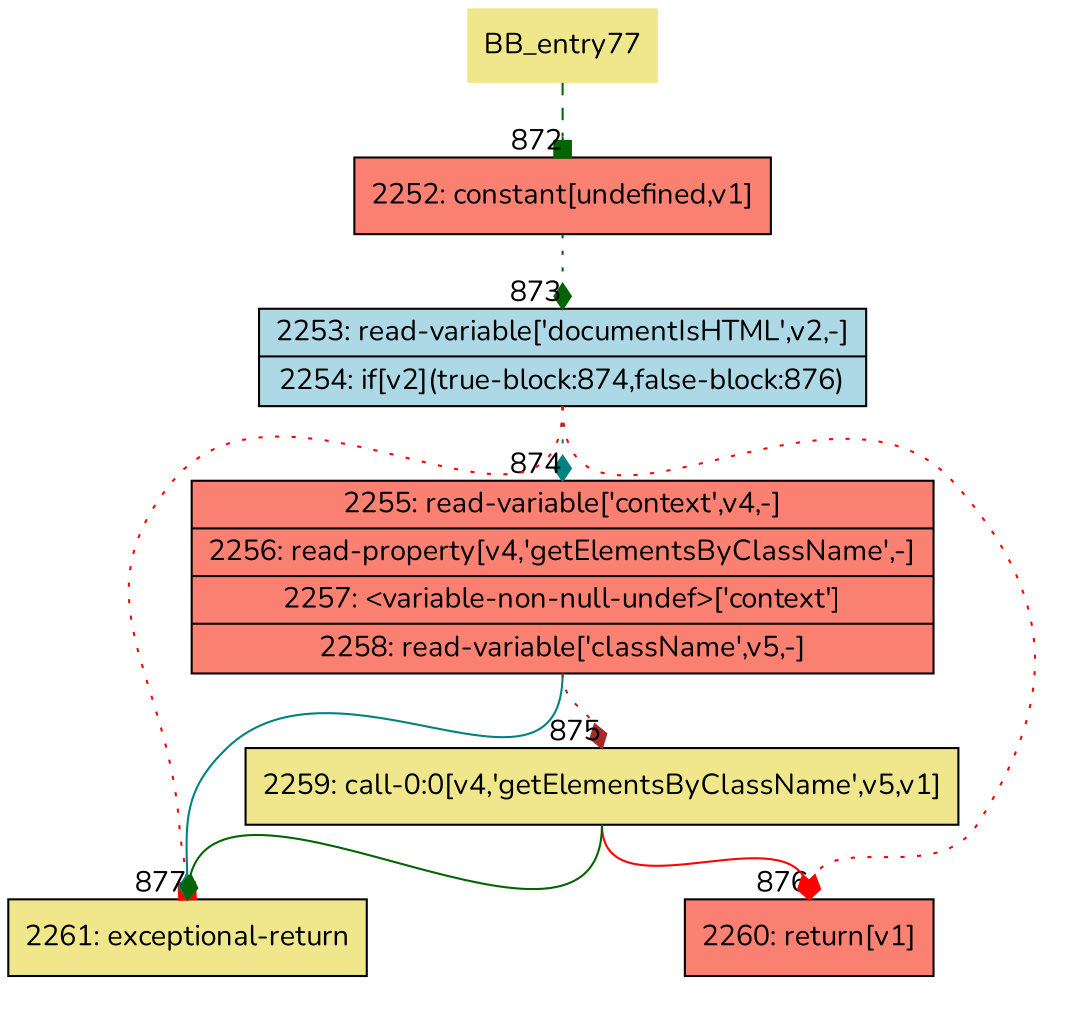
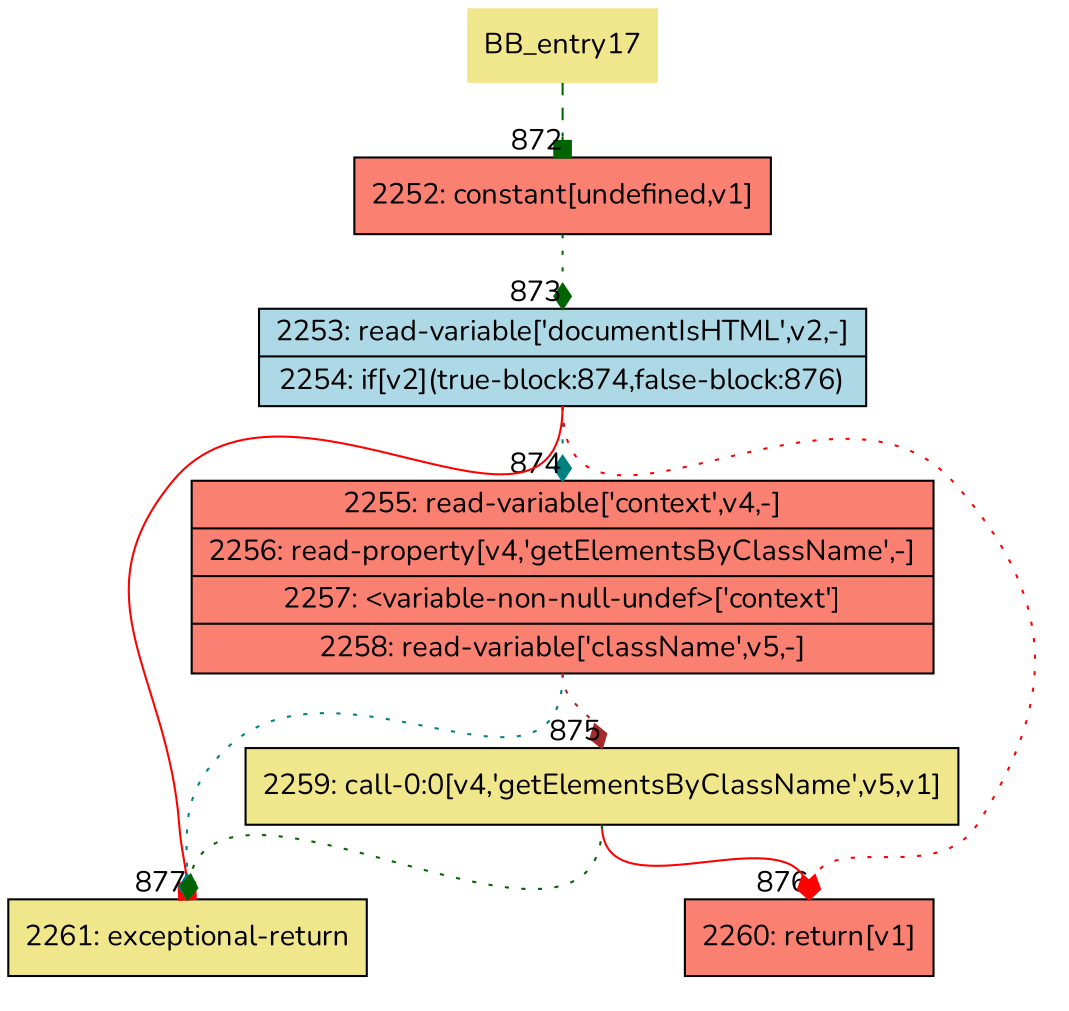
(563, 46) -> (563, 46)
(186, 471) -> (186, 471)
(342, 715) -> (342, 715)
(407, 865) -> (407, 865)
